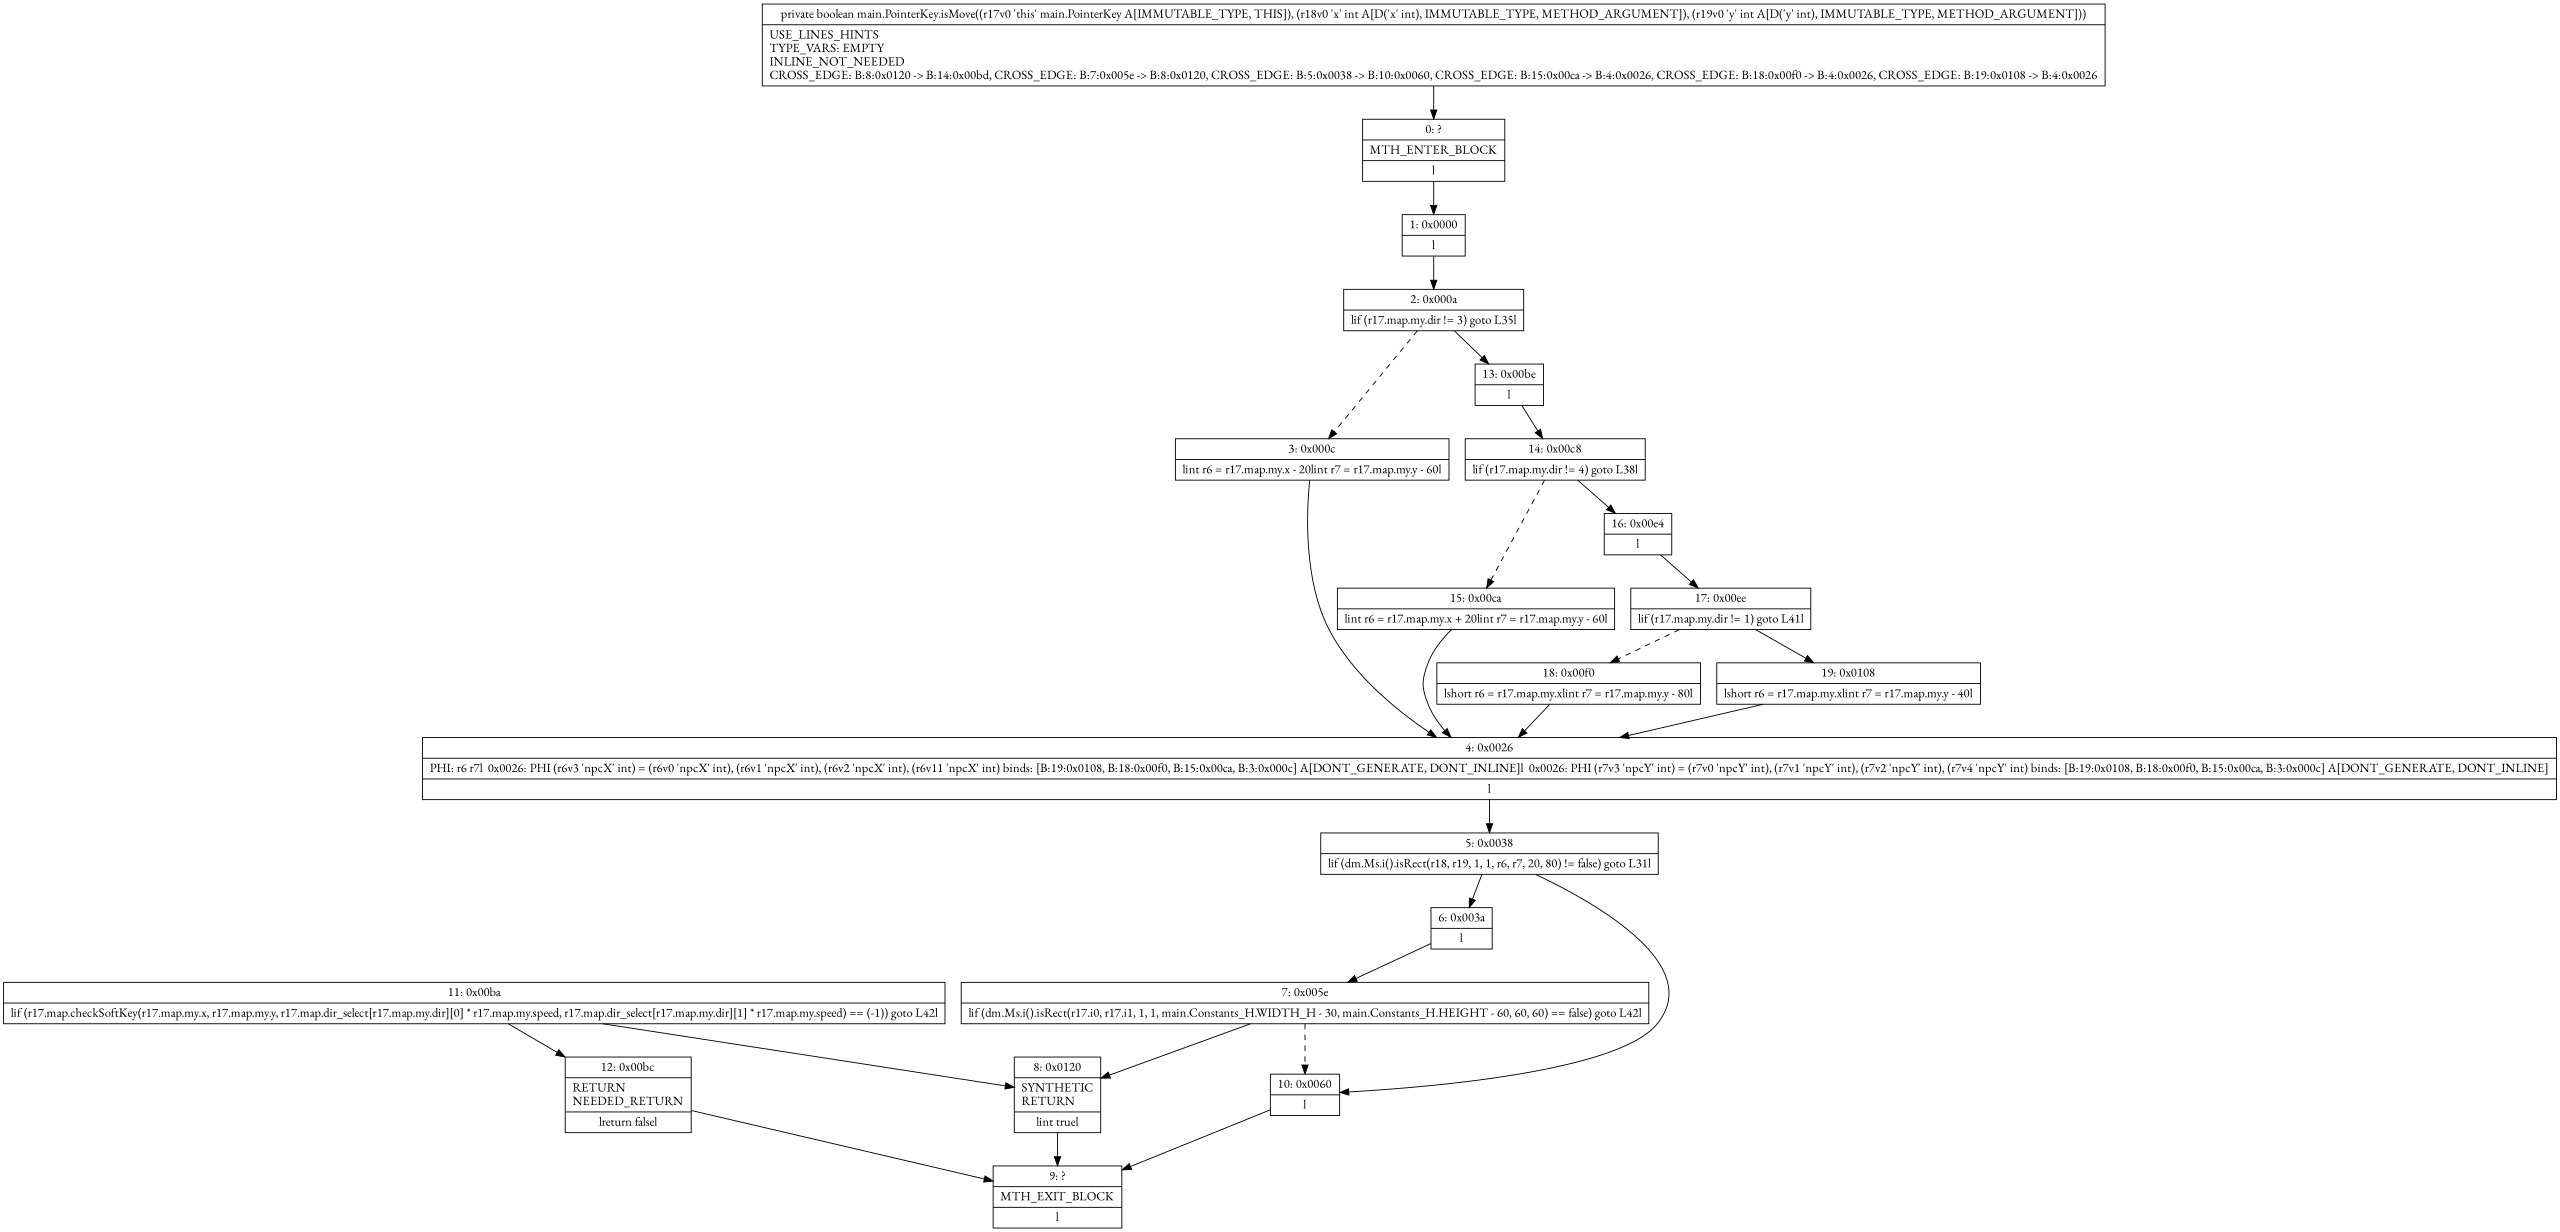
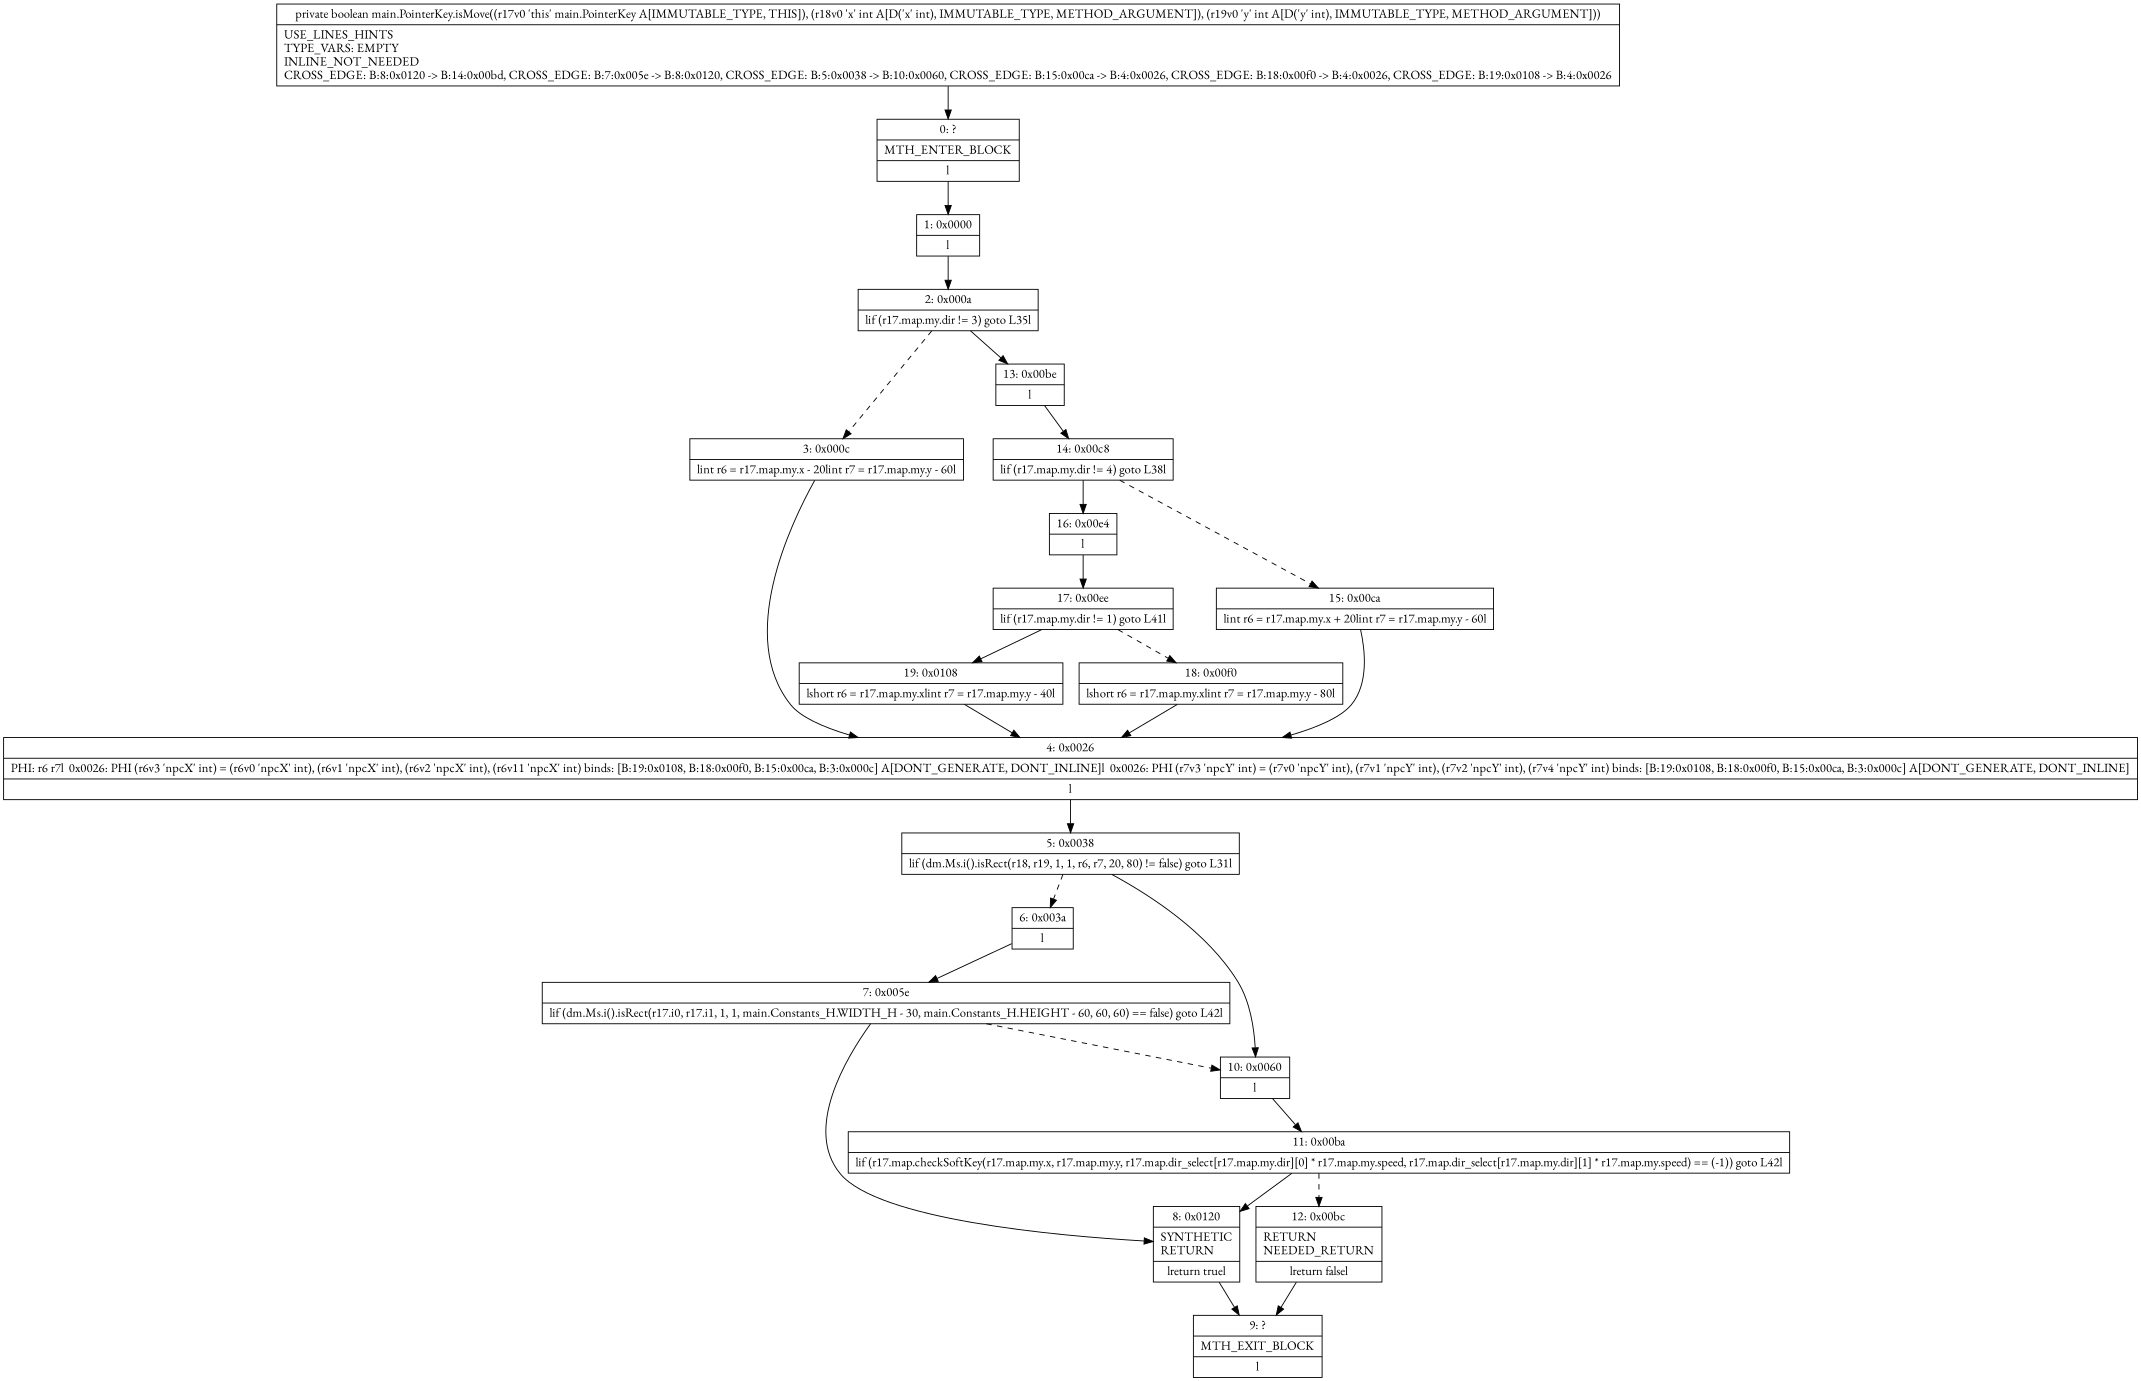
(1477, 887) -> (1058, 887)
(533, 1038) -> (1319, 1185)
(1058, 1122) -> (1197, 1271)
(1200, 1138) -> (1284, 1112)
